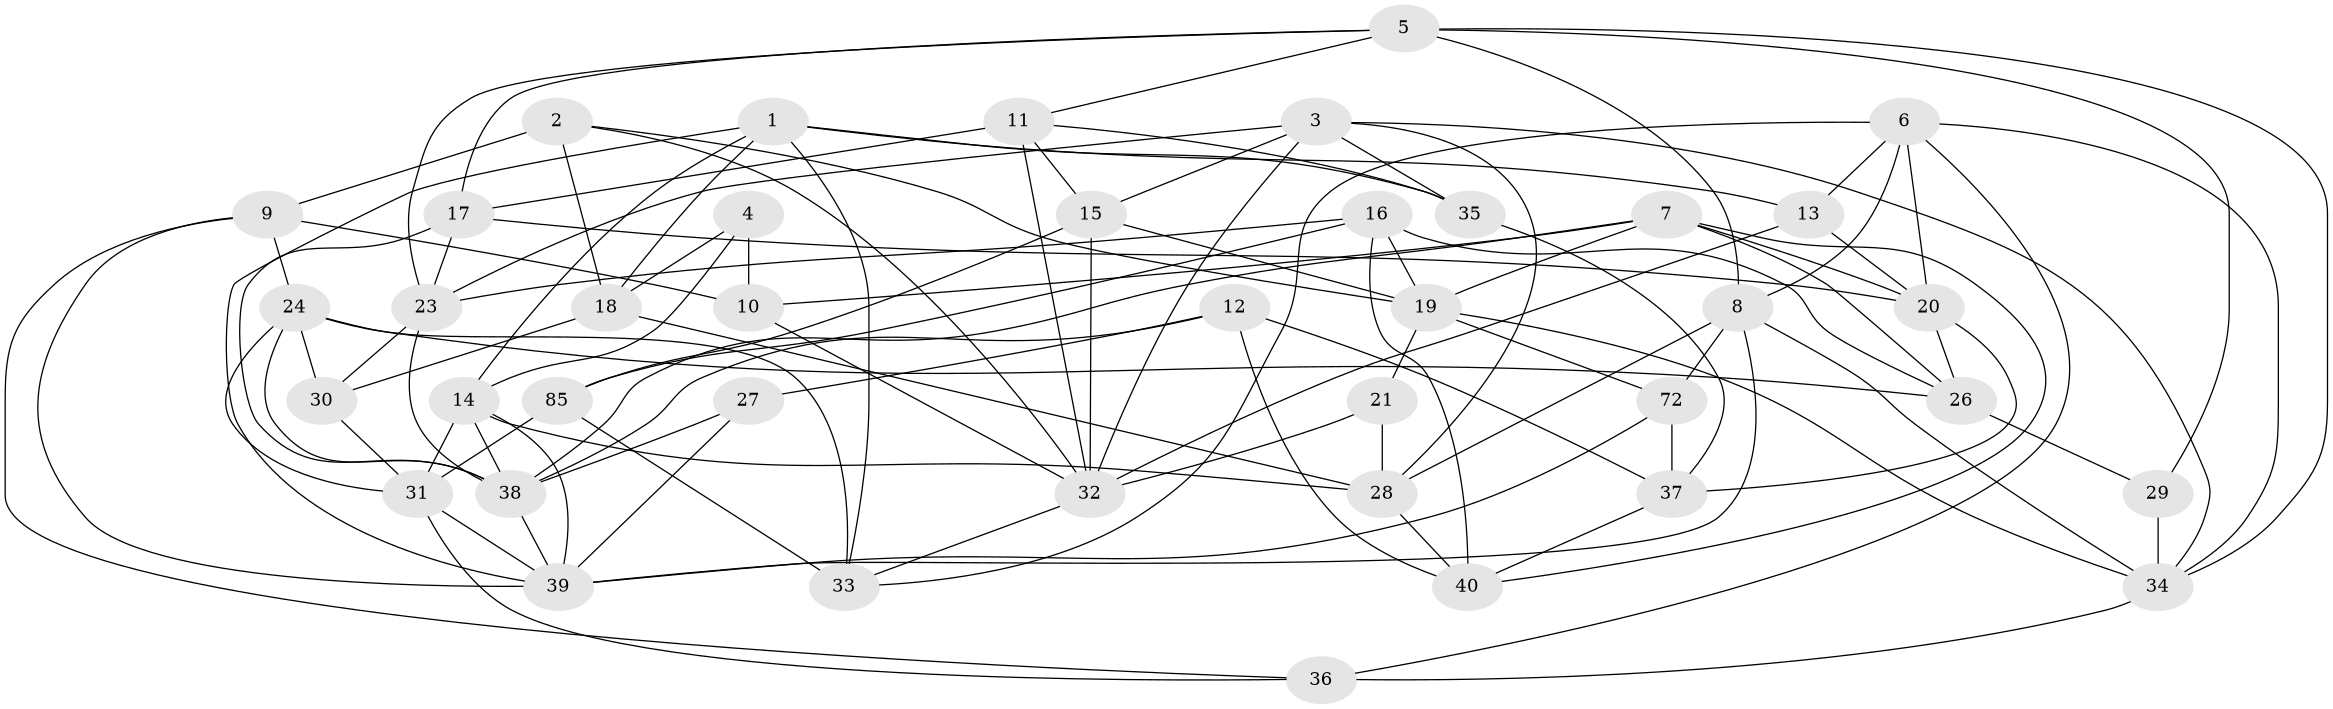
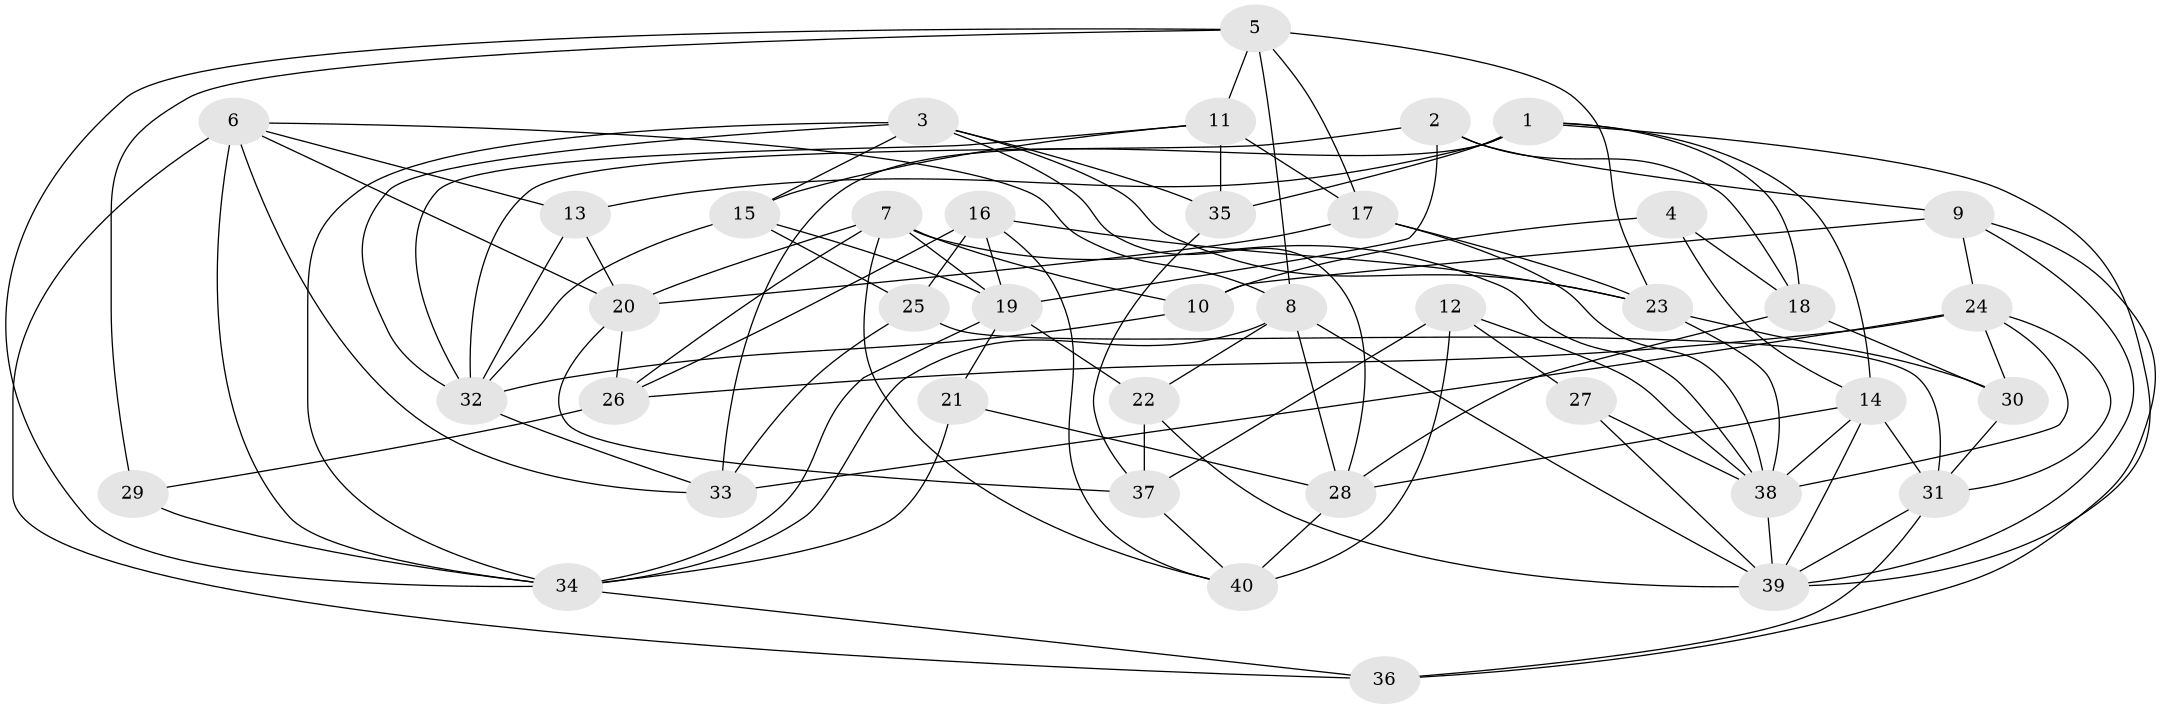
(557, 401) -> (914, 308)
(1672, 401) -> (1144, 401)
(1245, 451) -> (805, 550)
